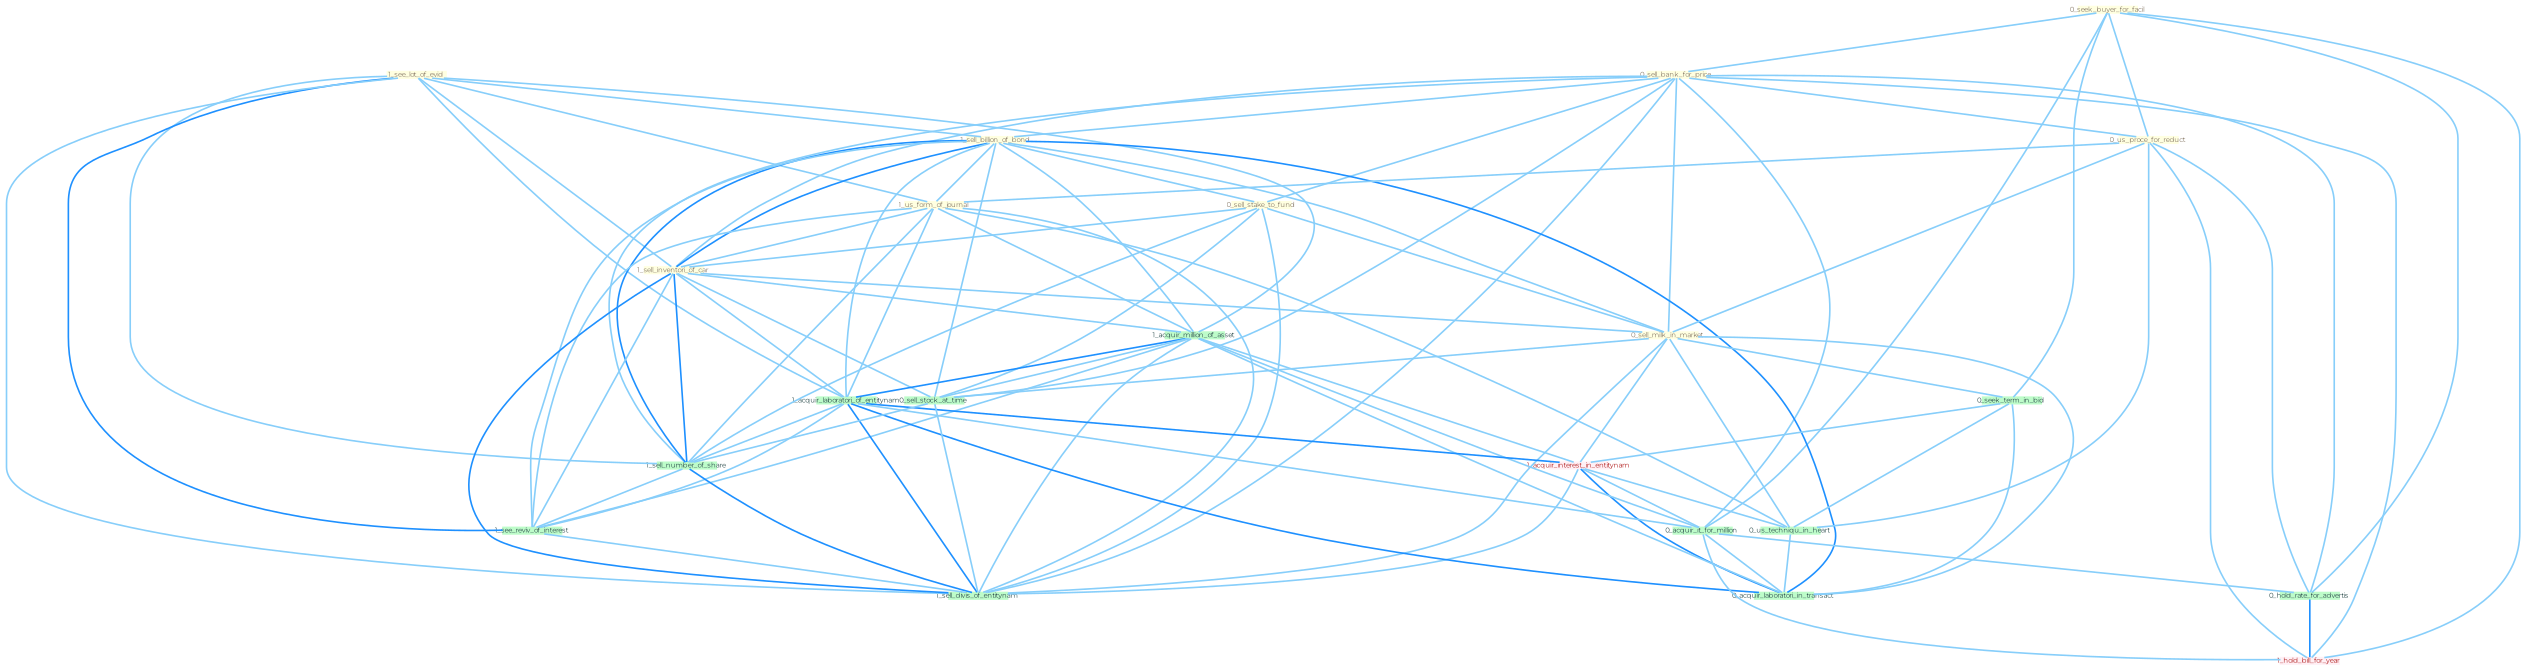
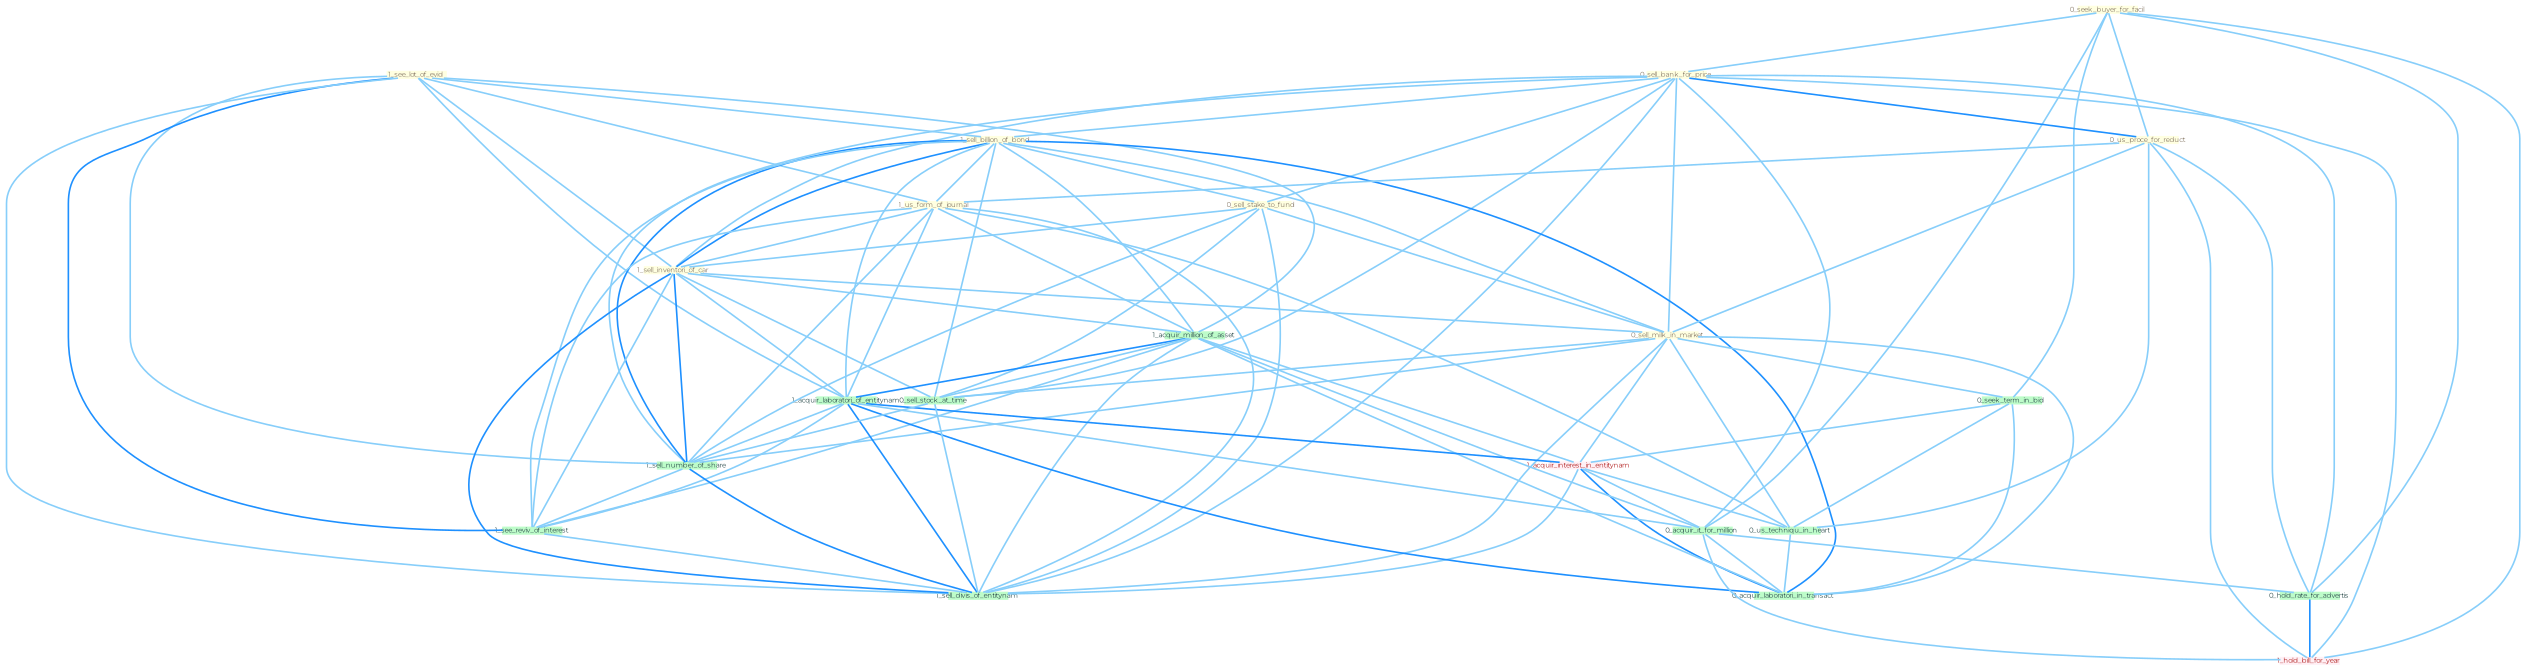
(1913, 107) -> (1913, 107)
none -> (1177, 400)
